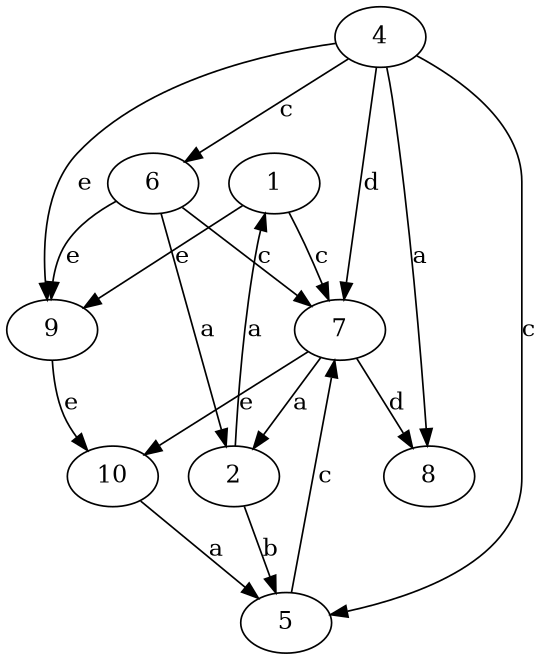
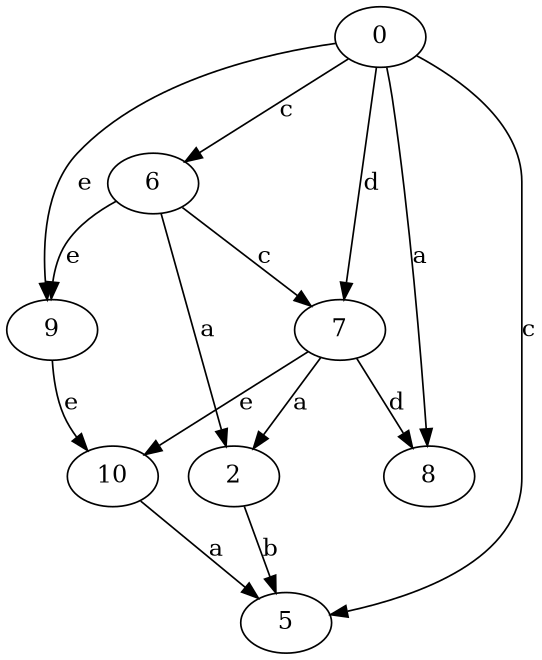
(380, 37) -> (380, 37)
(274, 183) -> none
(311, 485) -> none
